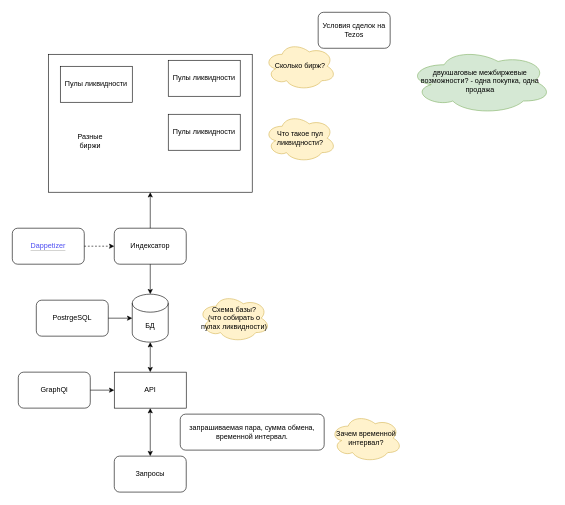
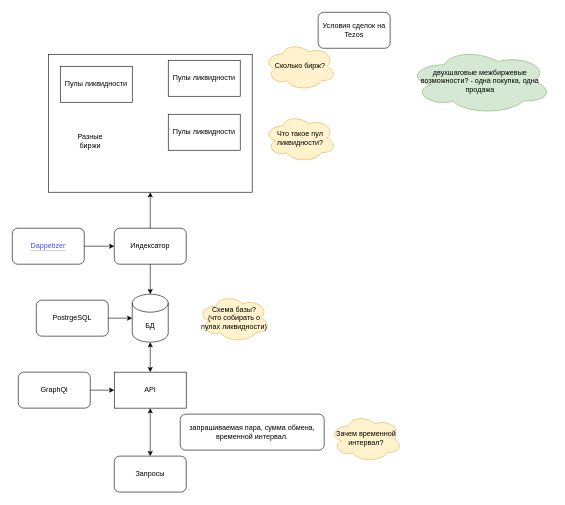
(97, 246) -> (97, 246)
